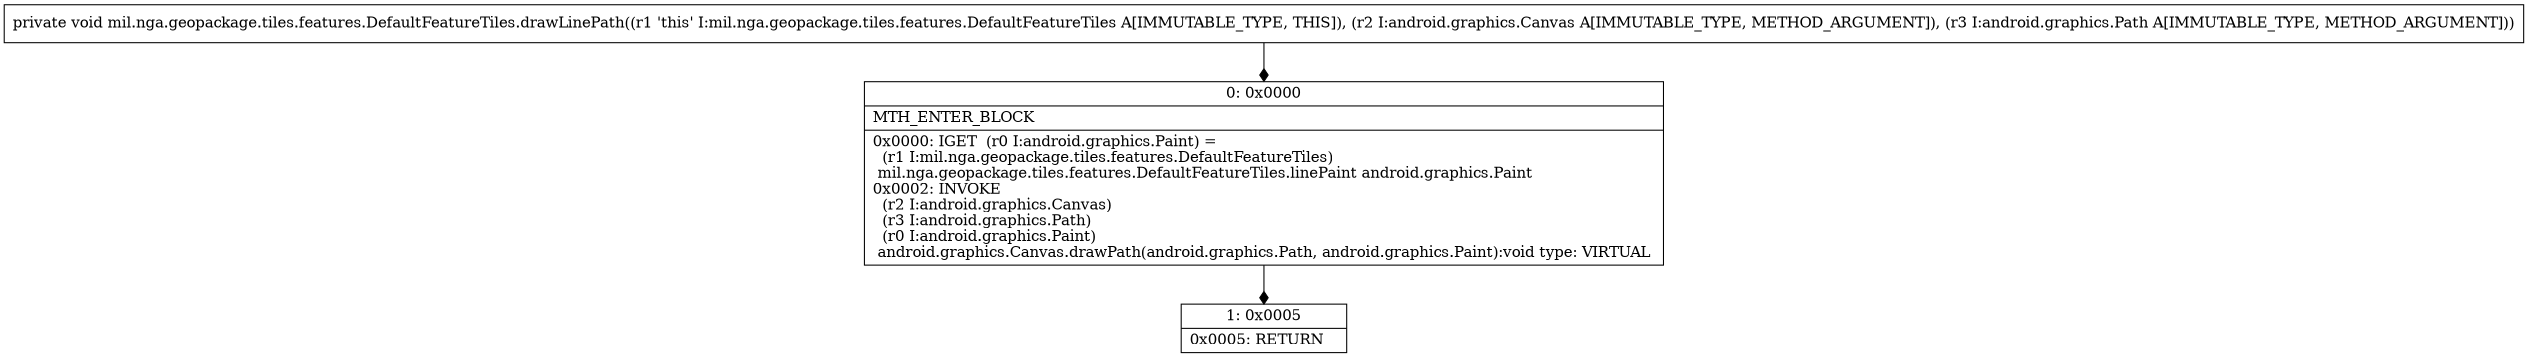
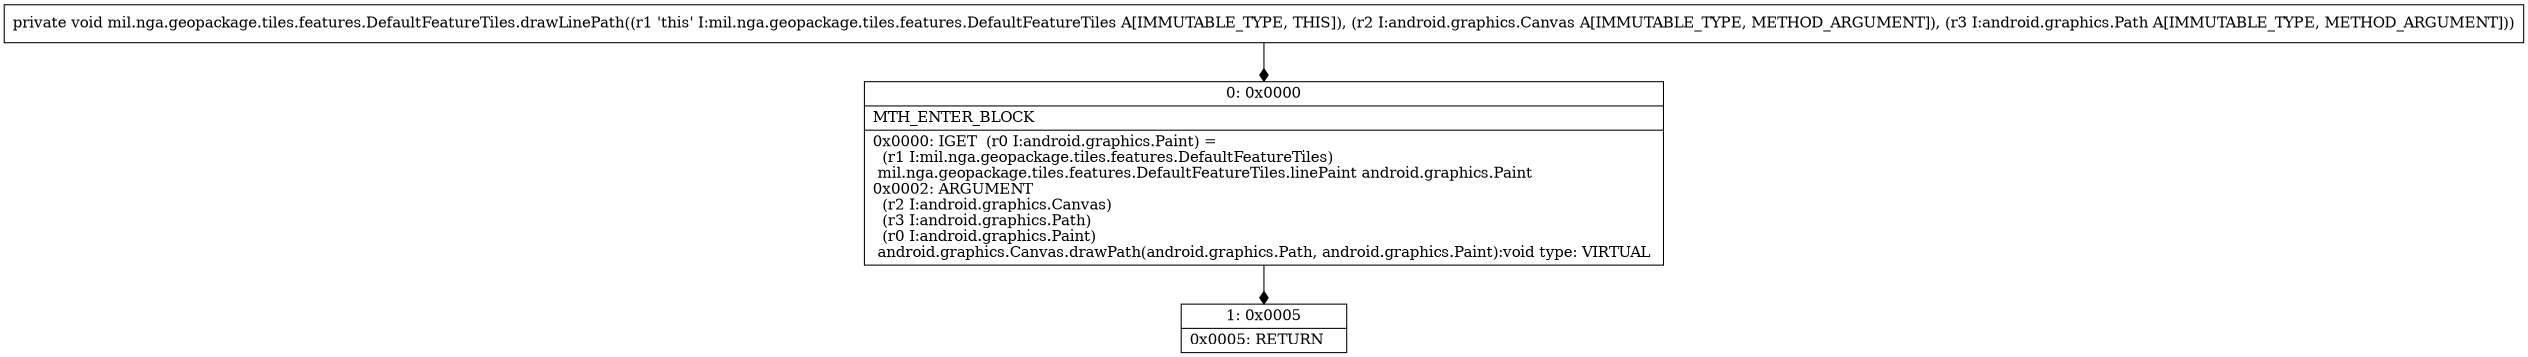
(942, 189) -> (958, 189)
